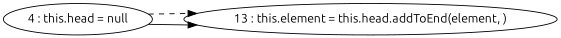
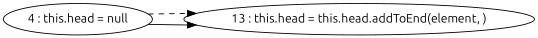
(371, 19) -> (359, 19)
